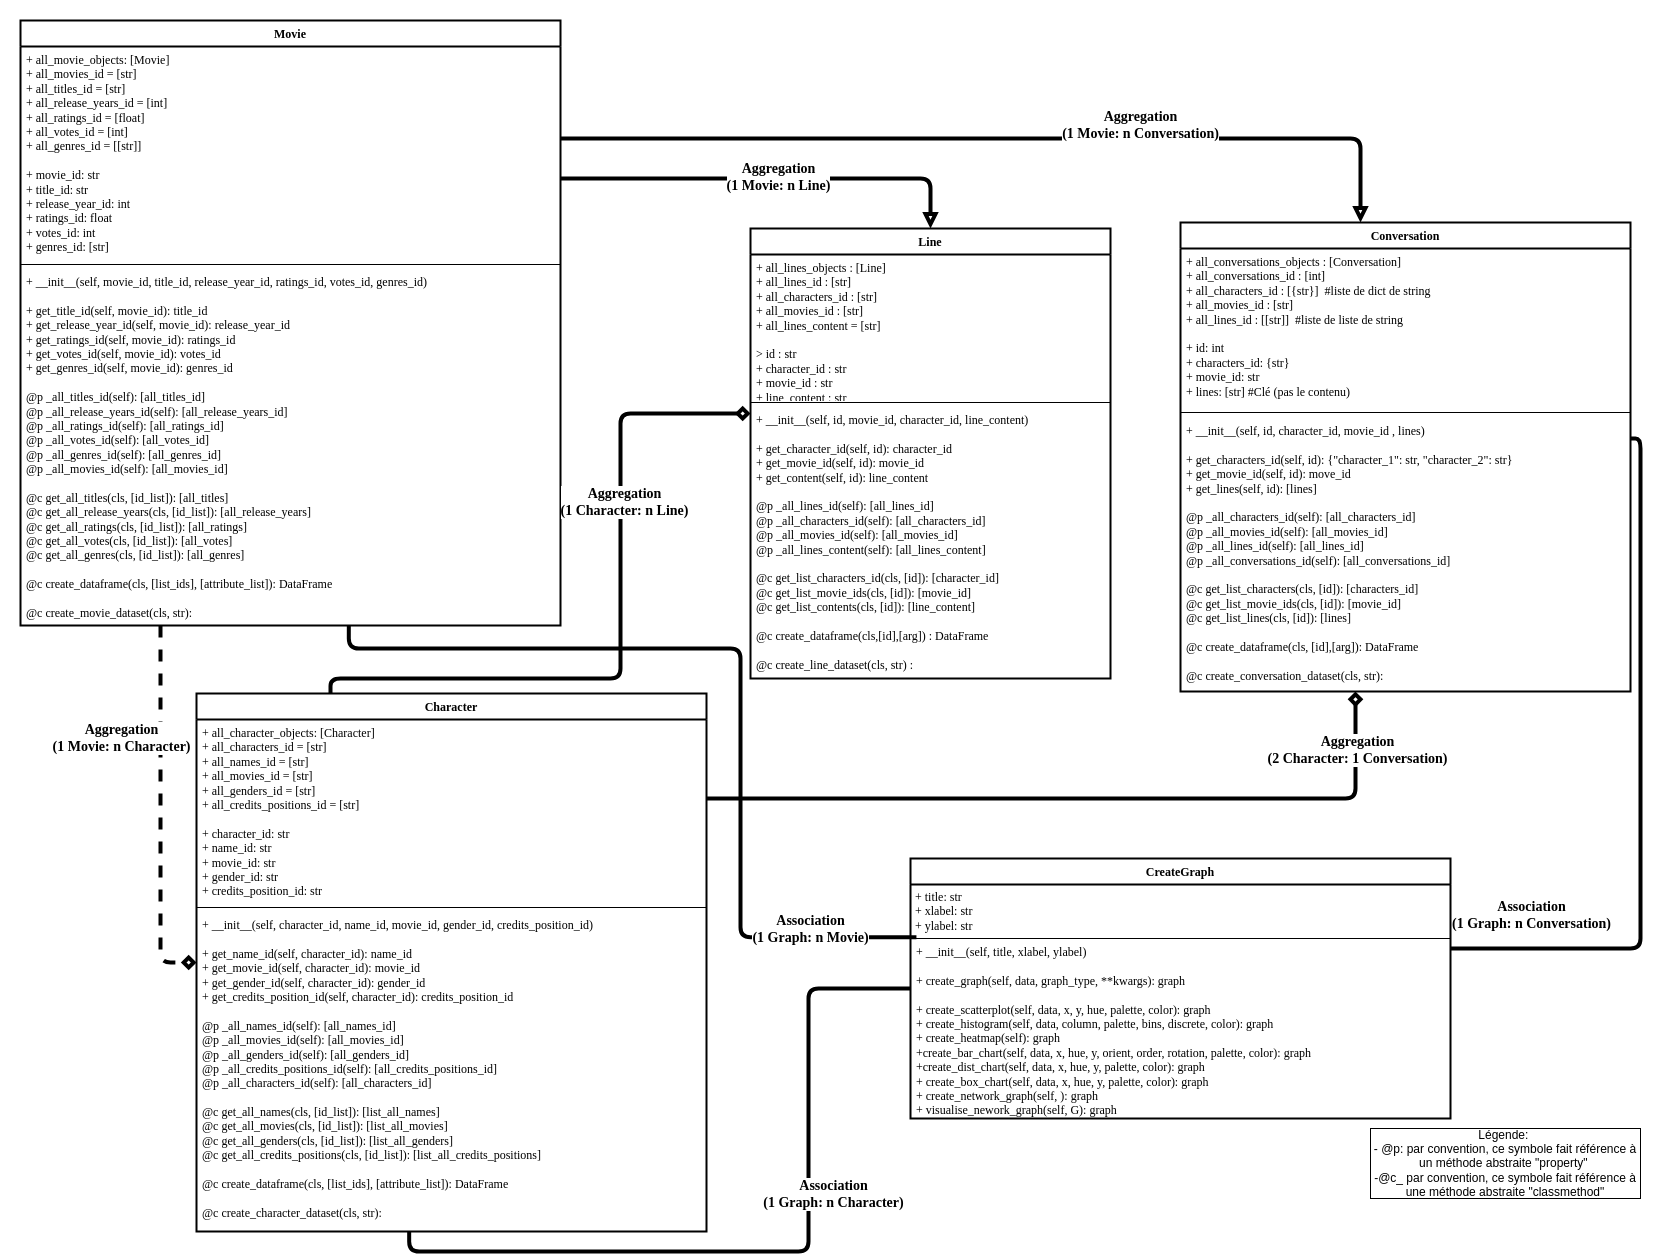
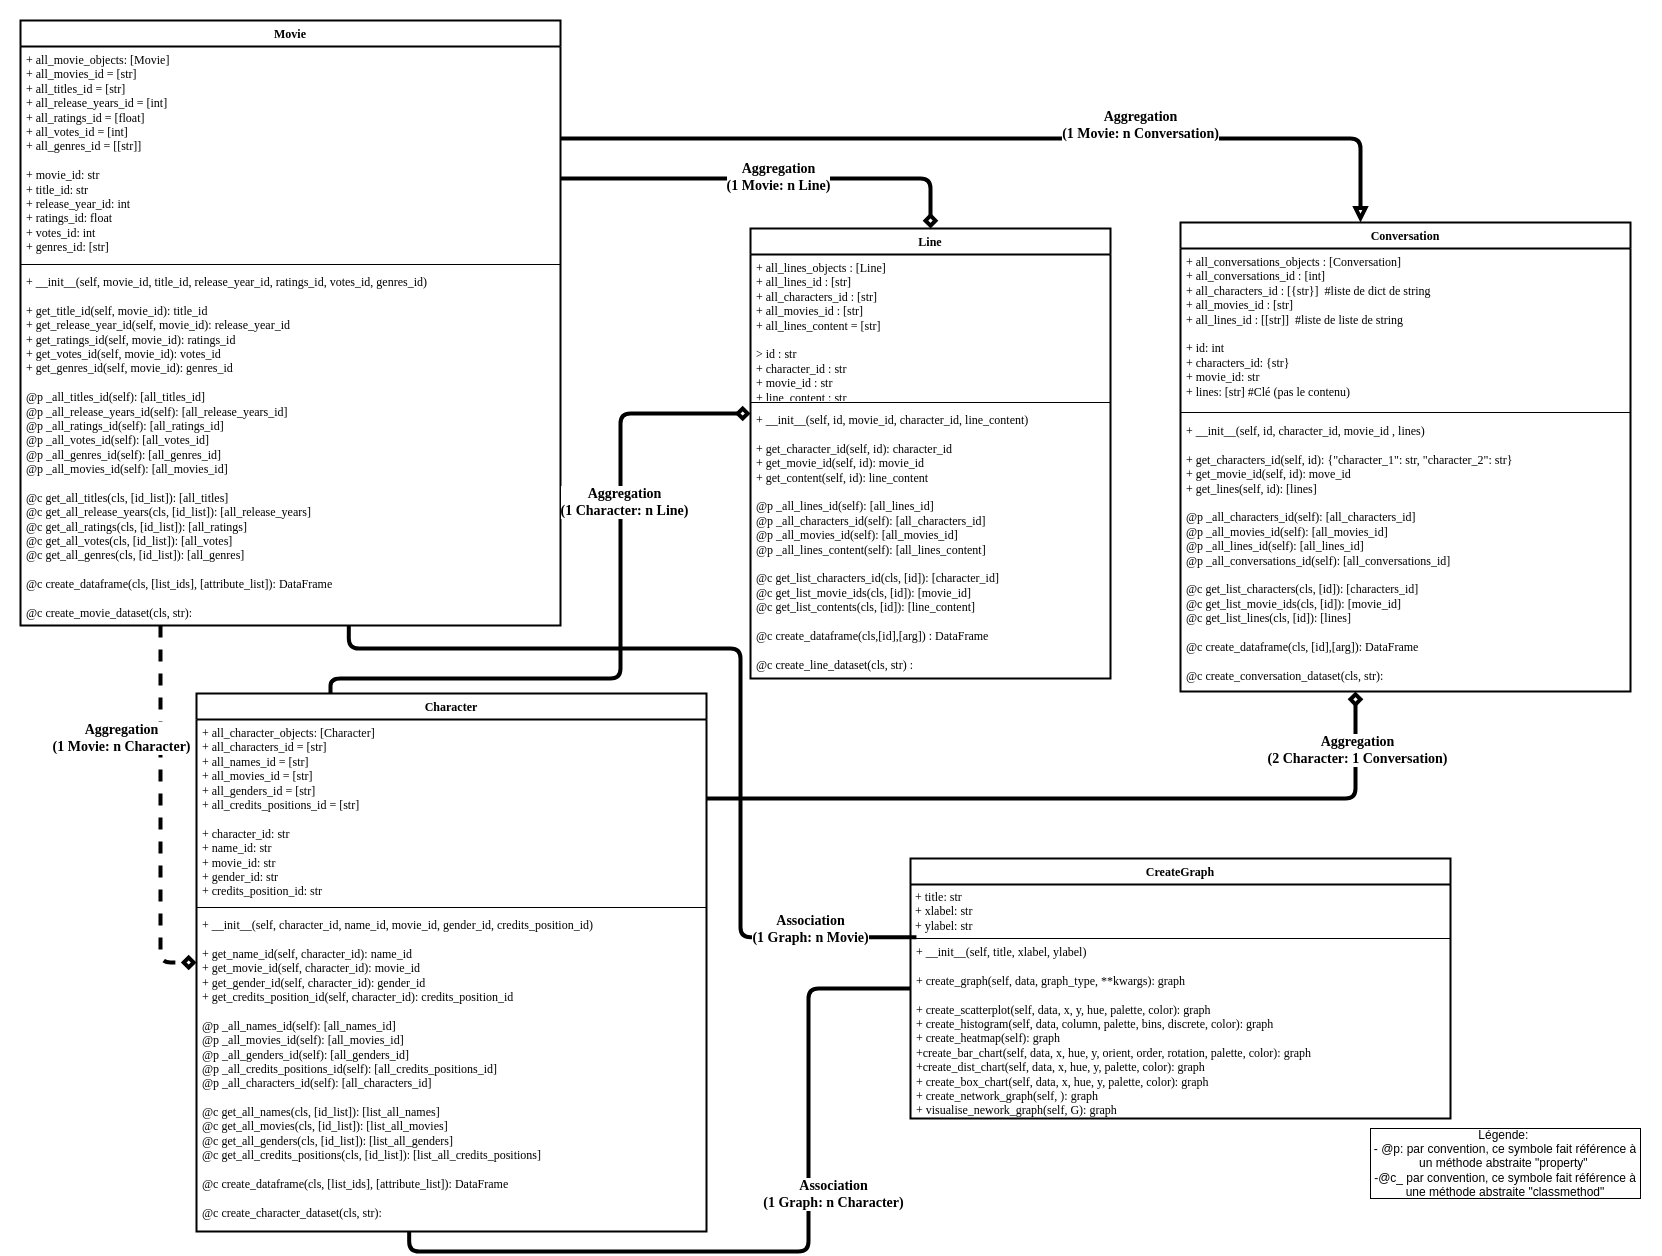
(931, 214) -> (931, 215)
(1641, 782) -> none
